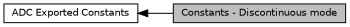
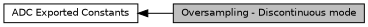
(259, 13) -> (269, 13)
